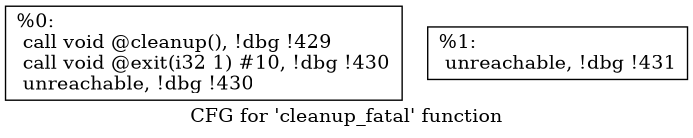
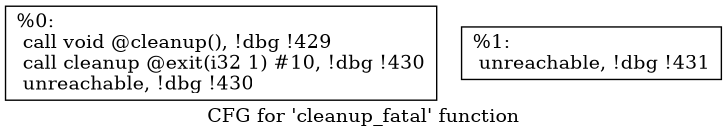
(204, 63) -> (221, 63)
